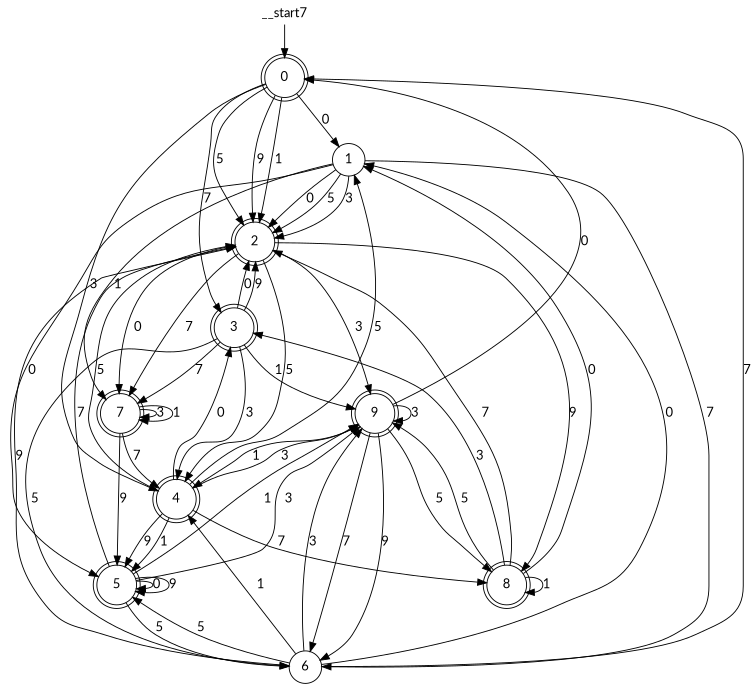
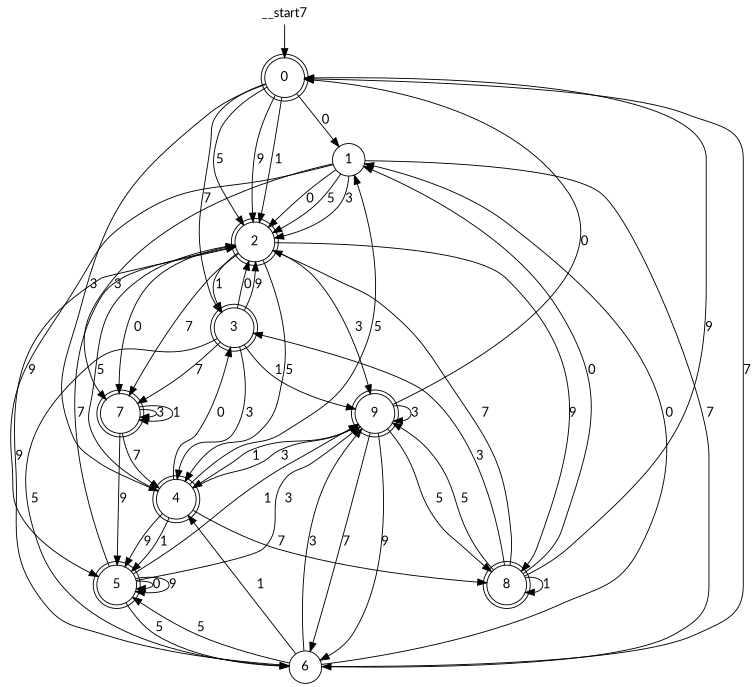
none -> (706, 194)
none -> (214, 282)
(118, 285) -> (118, 285)
(32, 371) -> (32, 371)
